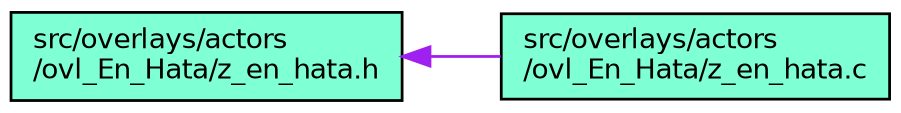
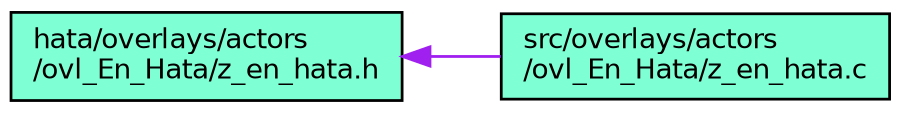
(207, 56) -> (207, 56)
